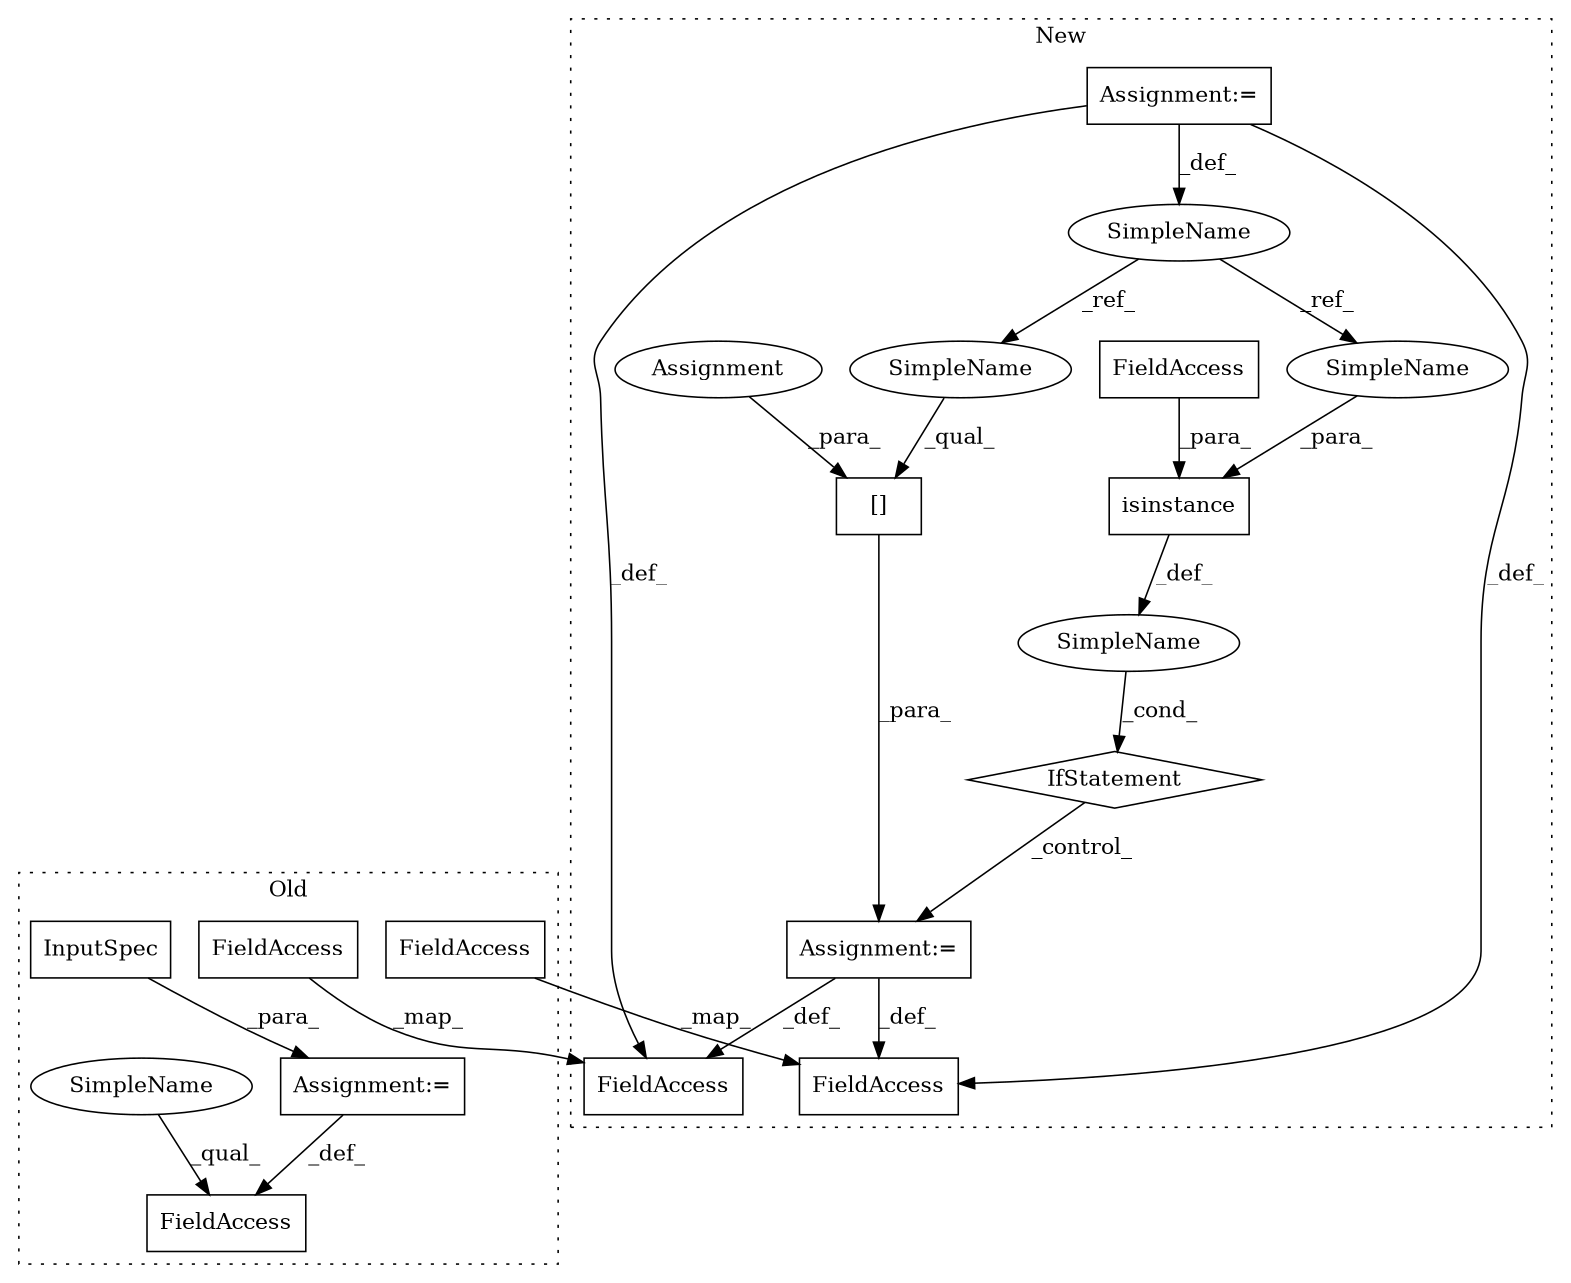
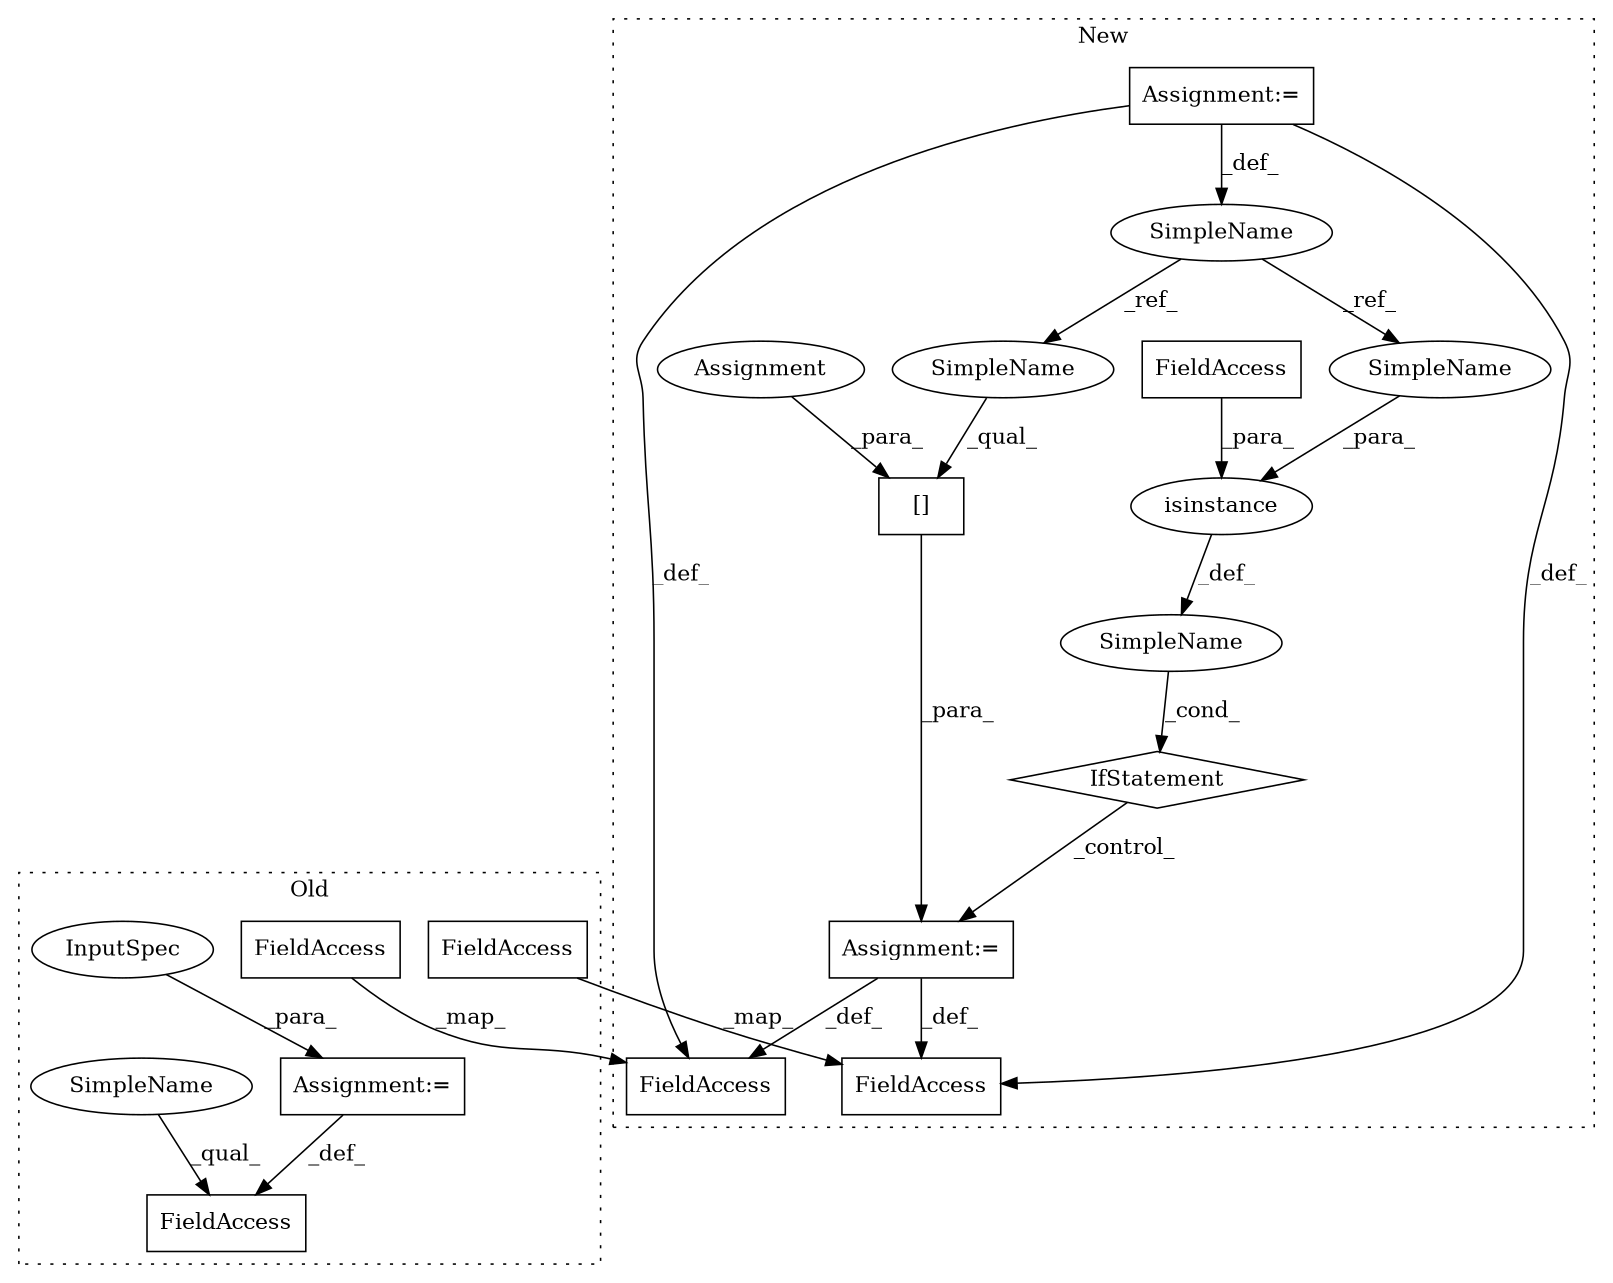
(1179, 506) -> (1222, 506)
(101, 950) -> (123, 950)
